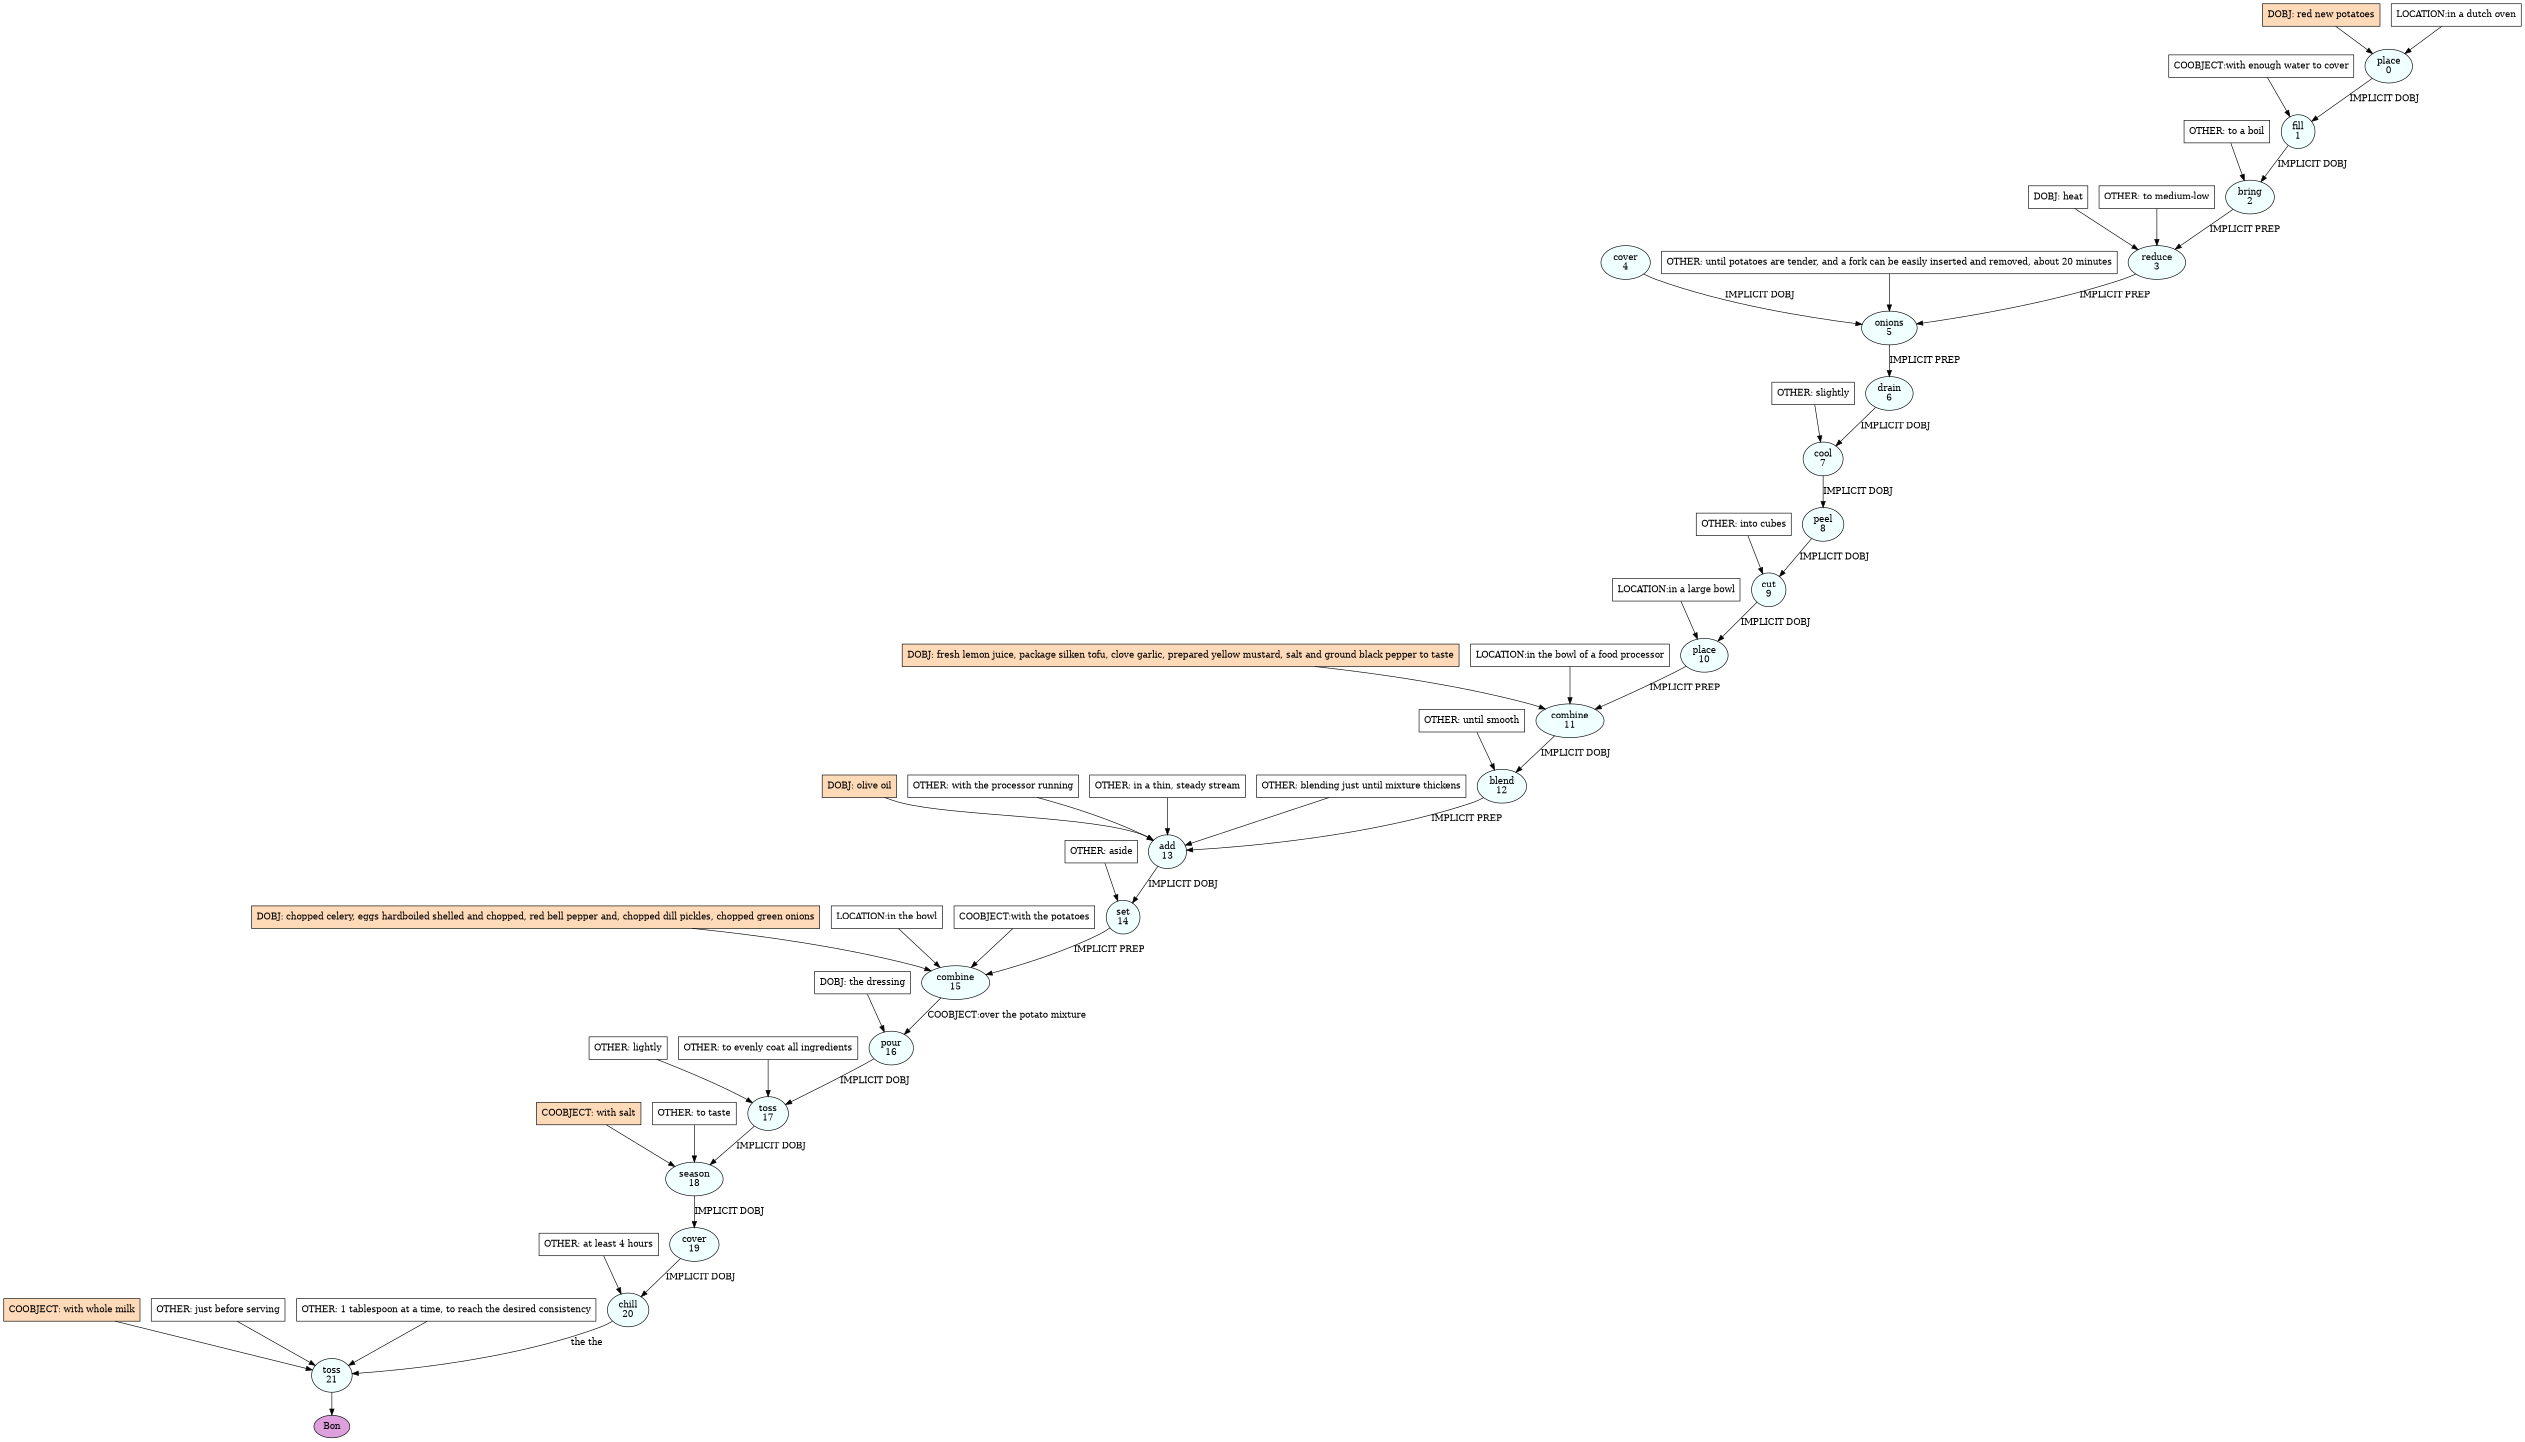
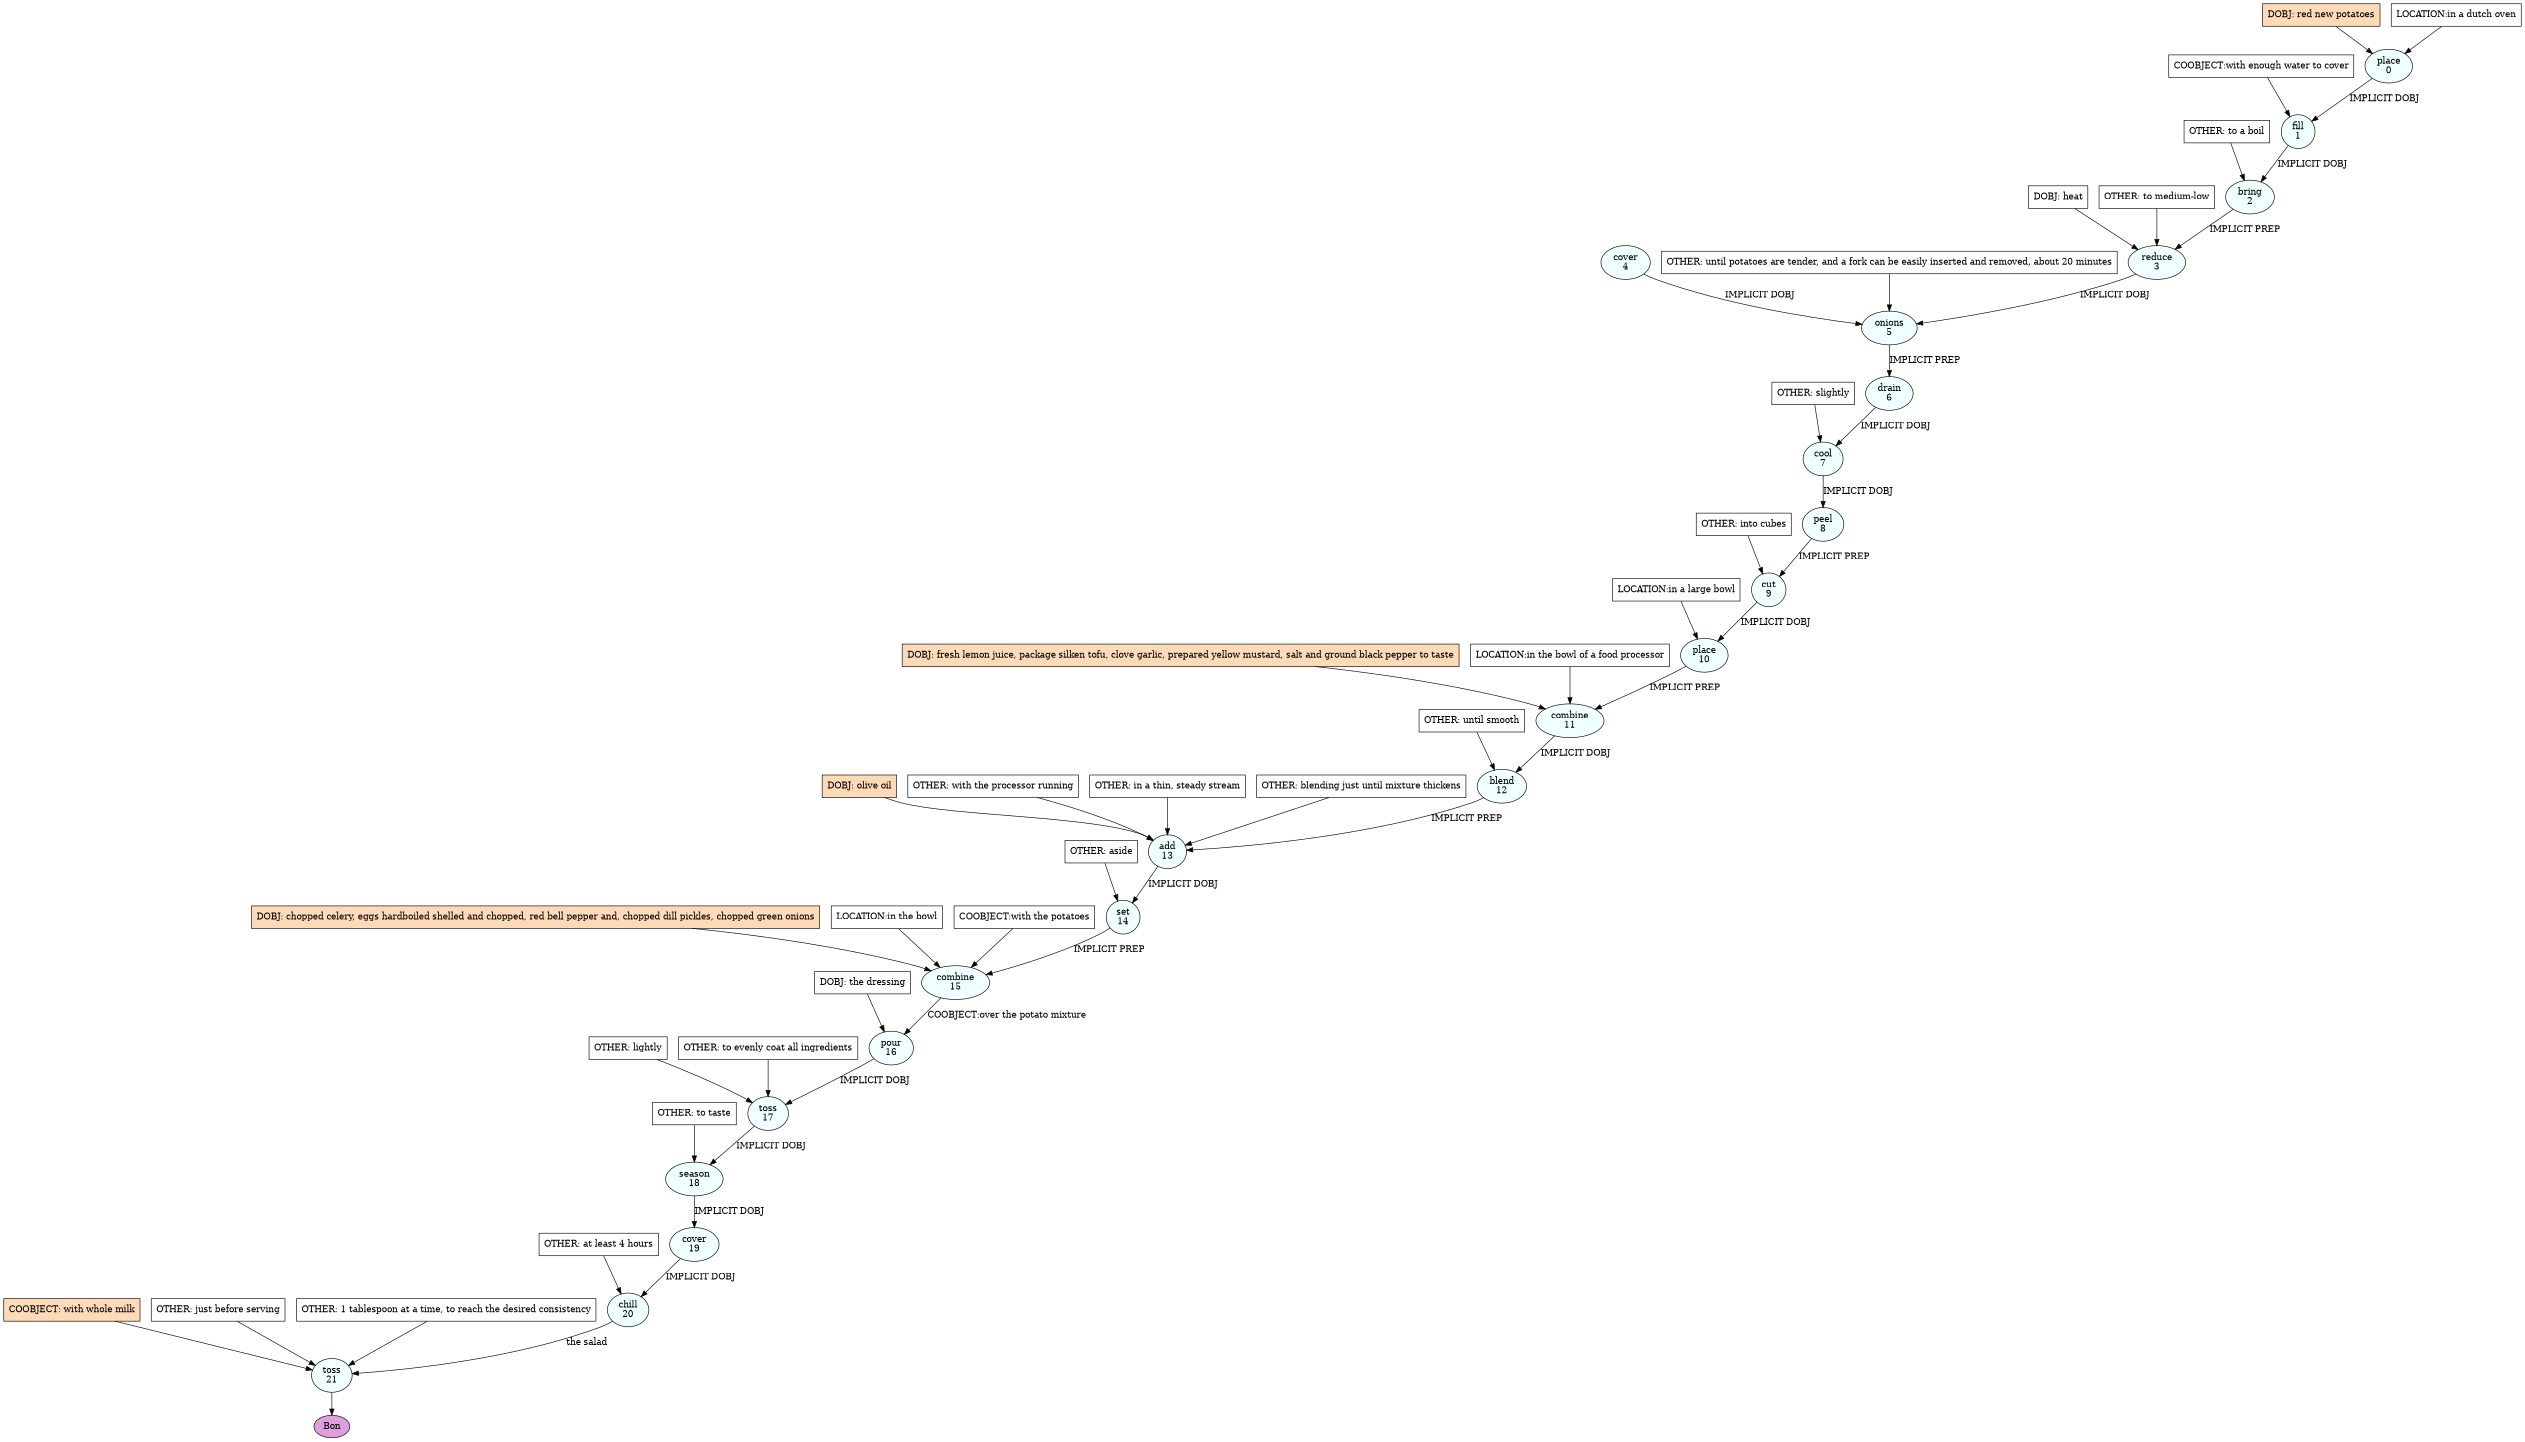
(2115, 295) -> (2115, 295)
(1834, 557) -> (1834, 557)
(589, 1114) -> none
(587, 1343) -> (587, 1343)
